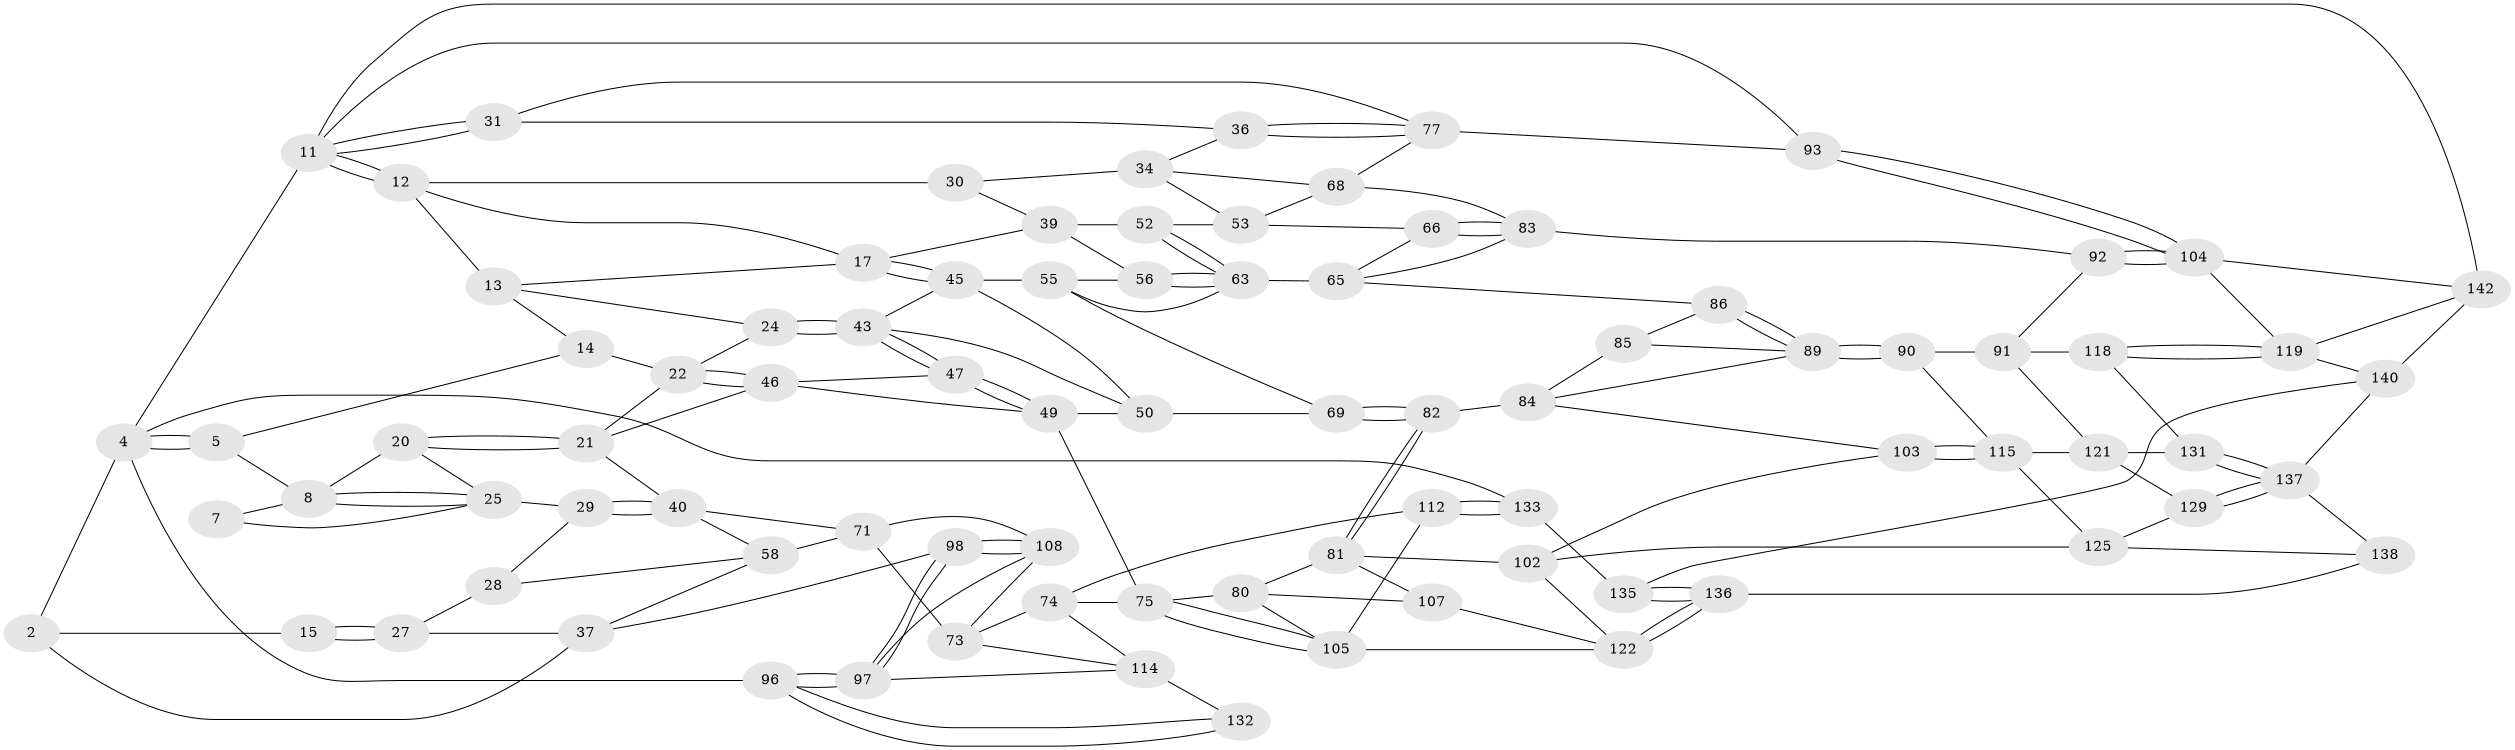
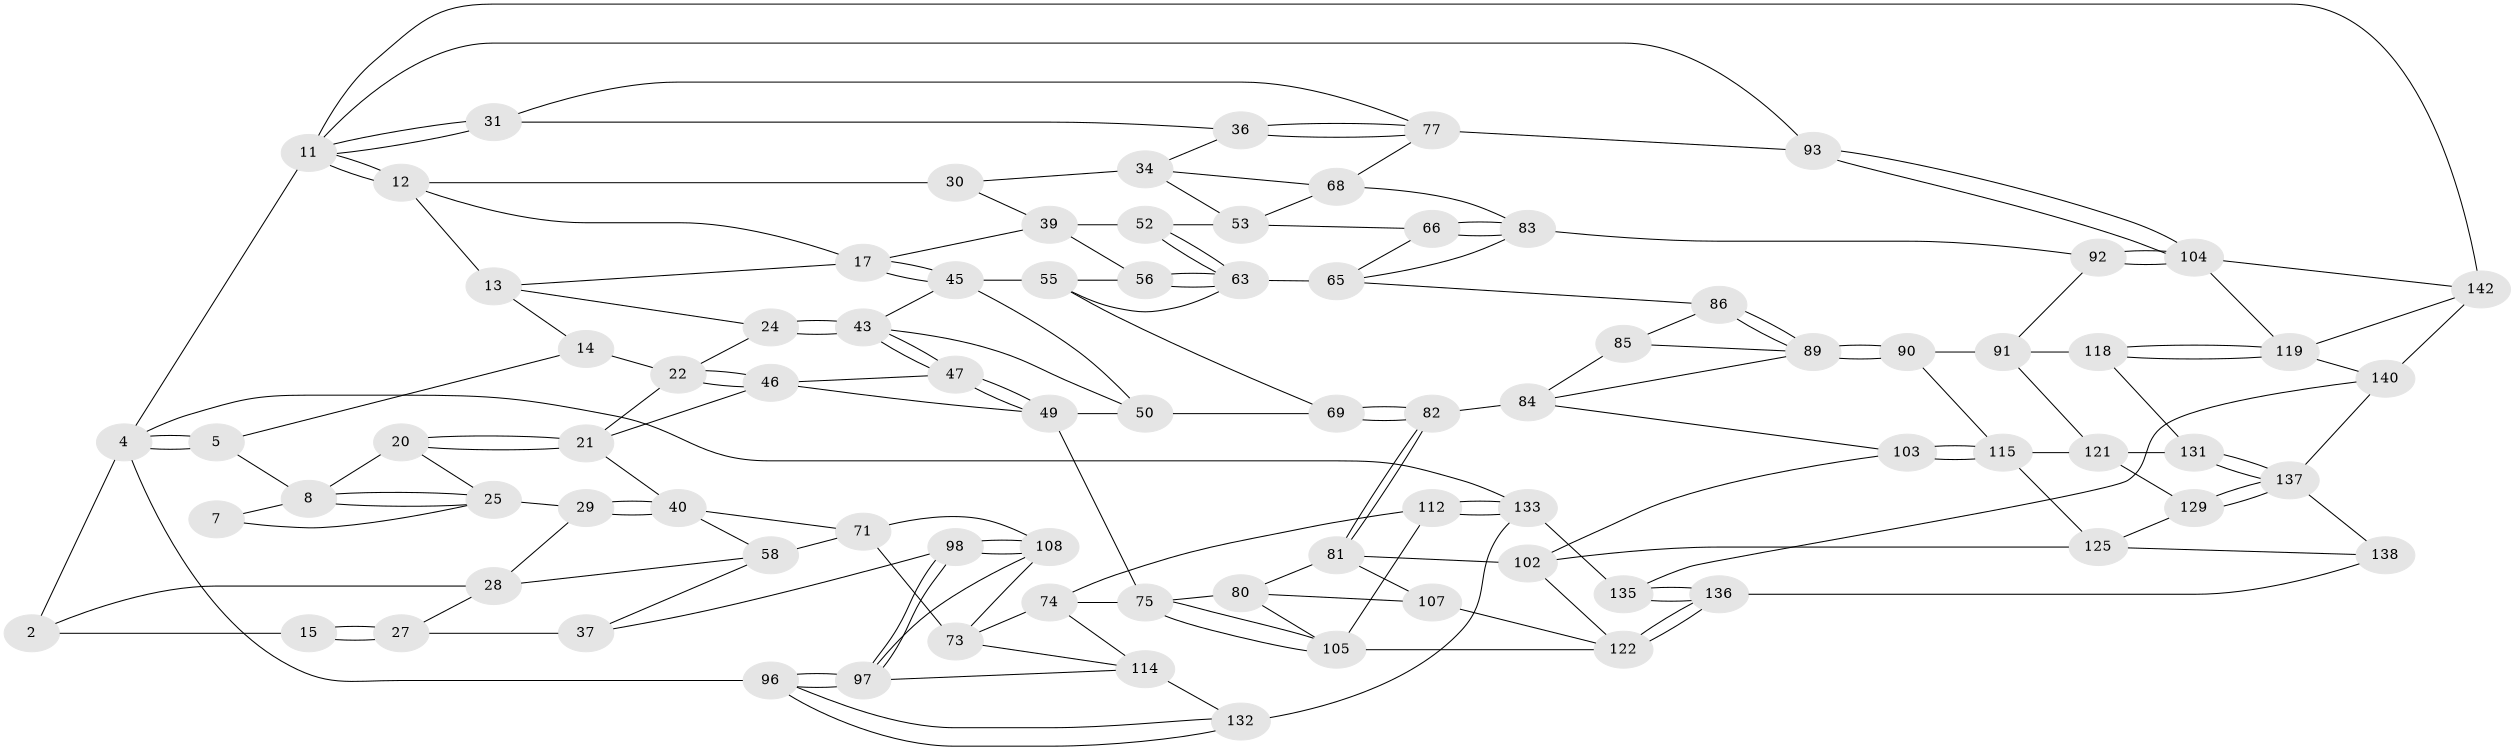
none -> (1425, 660)
(309, 719) -> (258, 586)
